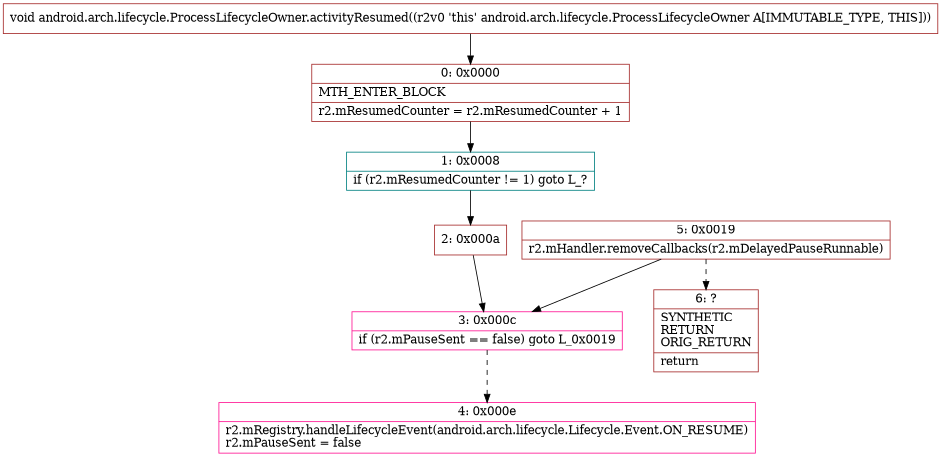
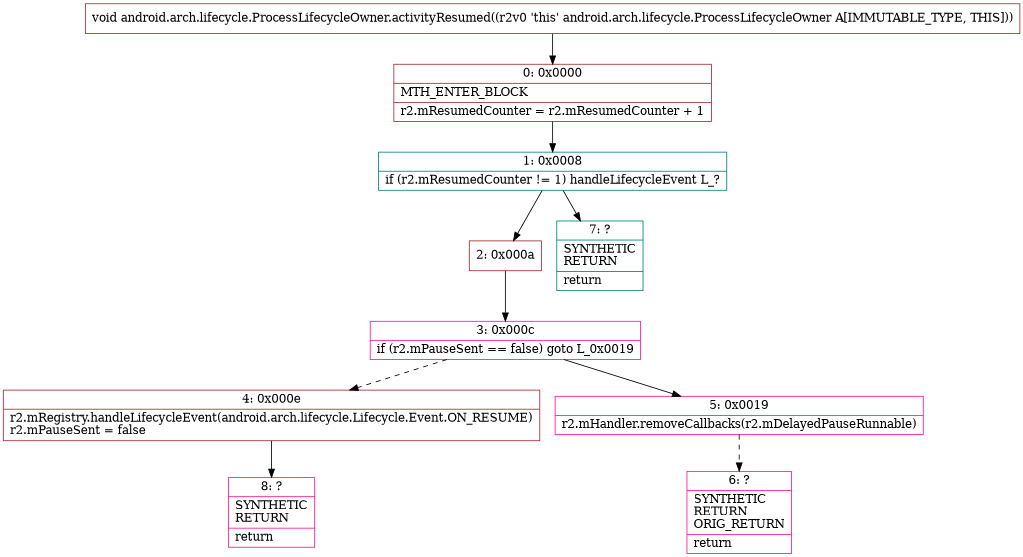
(471, 180) -> (553, 180)
(706, 240) -> (739, 415)
none -> (600, 256)
(601, 284) -> (618, 377)
(706, 331) -> (739, 512)
(487, 428) -> (272, 415)
none -> (272, 512)
